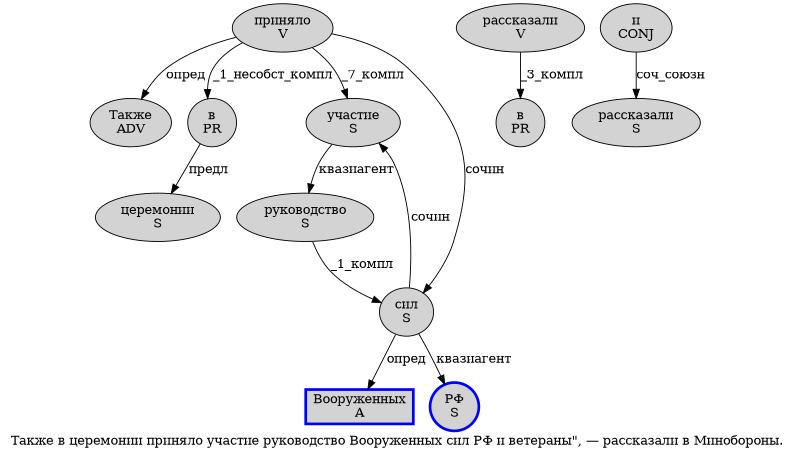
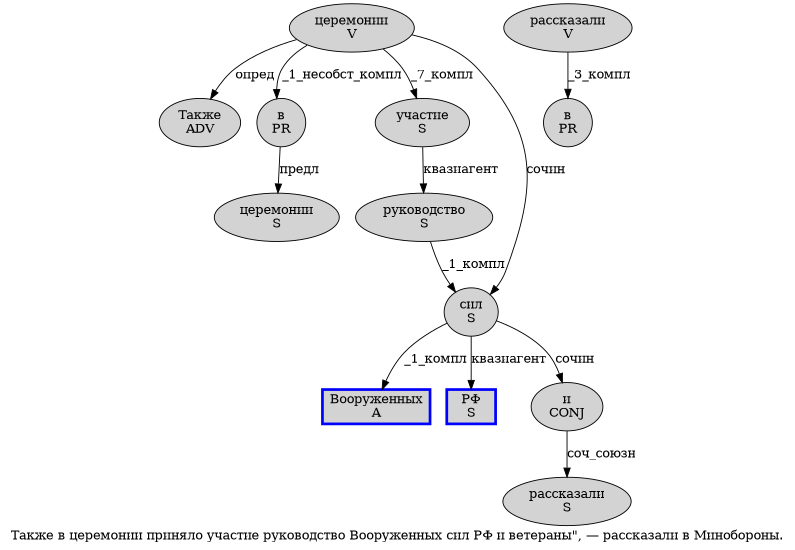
(283, 28) -> (352, 28)
(408, 217) -> (534, 341)
(406, 359) -> (436, 359)
(454, 407) -> (471, 407)
